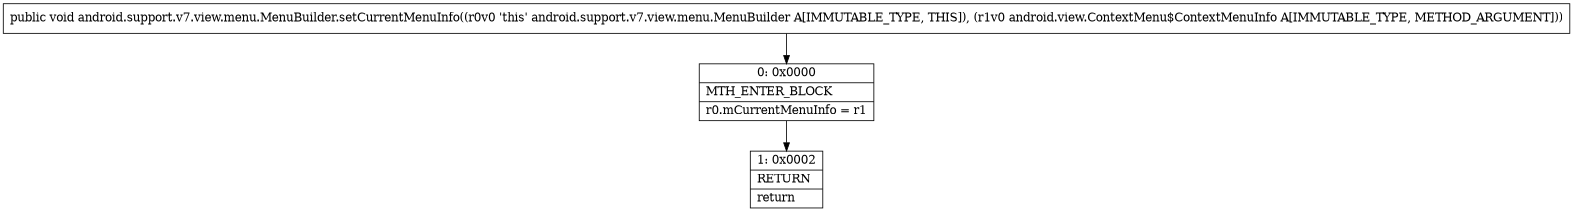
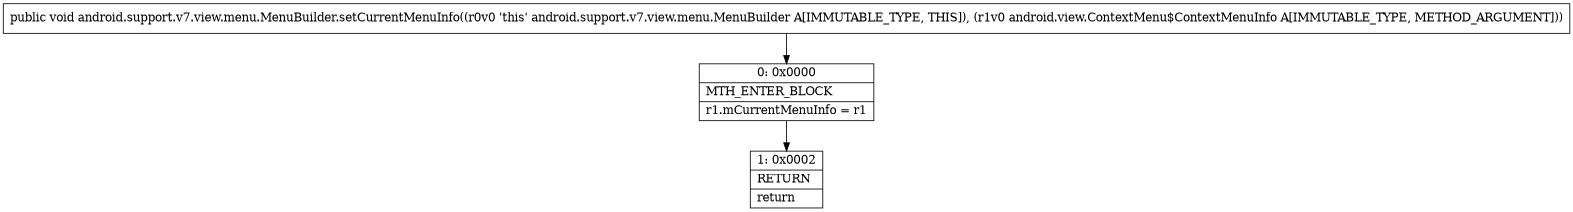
(787, 111) -> (787, 111)
